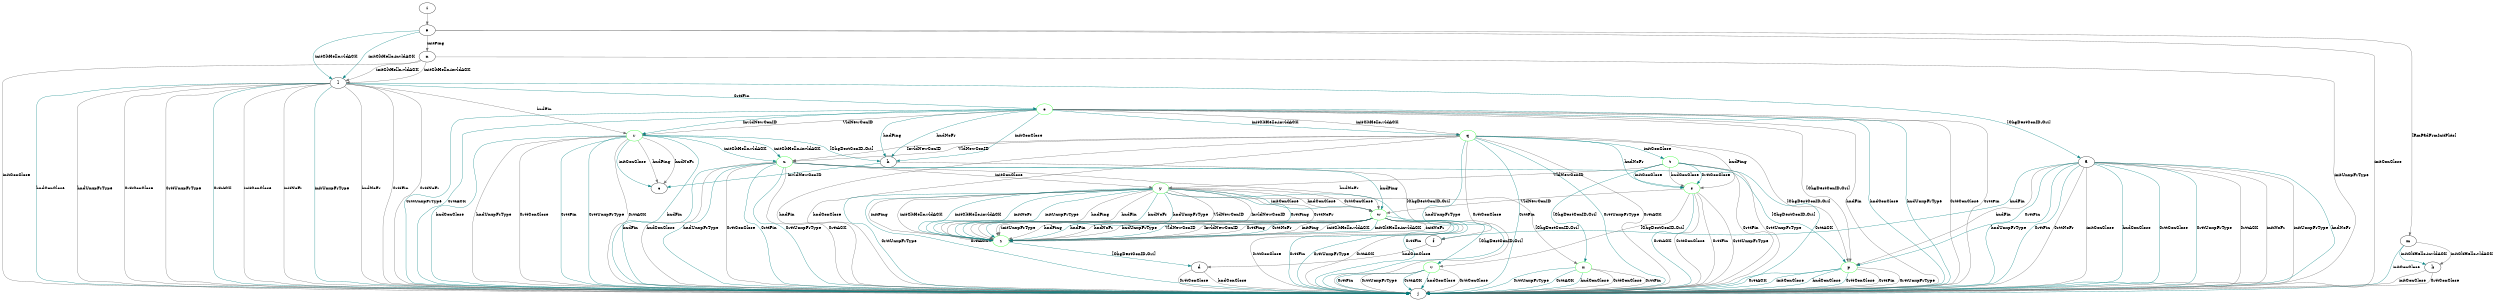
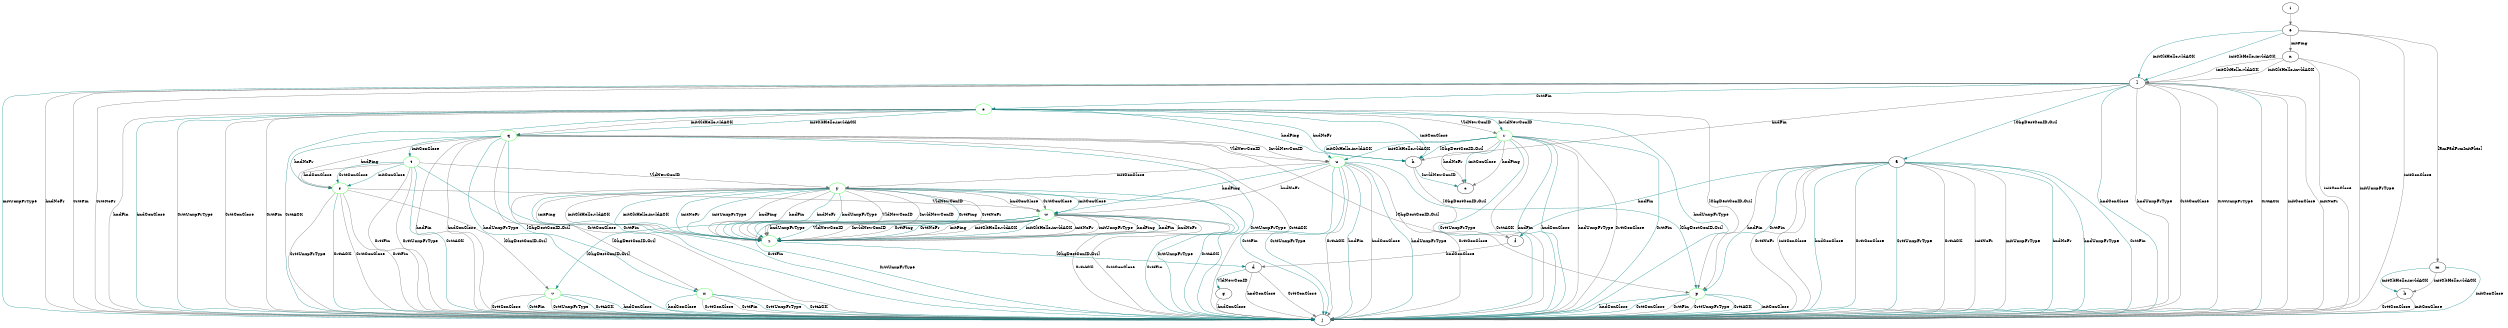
(486, 104) -> (1776, 120)
none -> (1224, 294)
